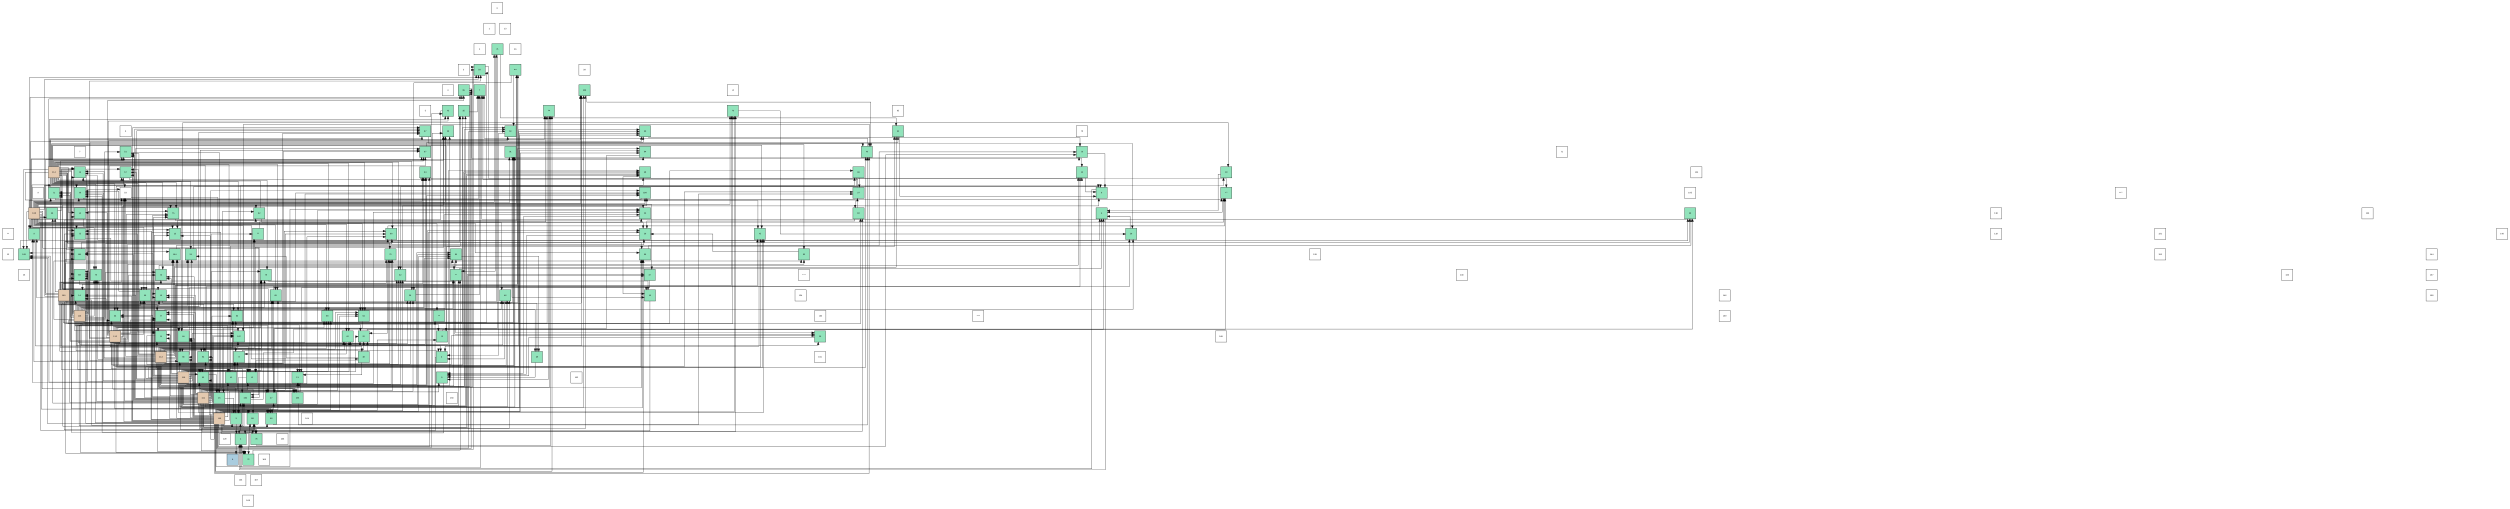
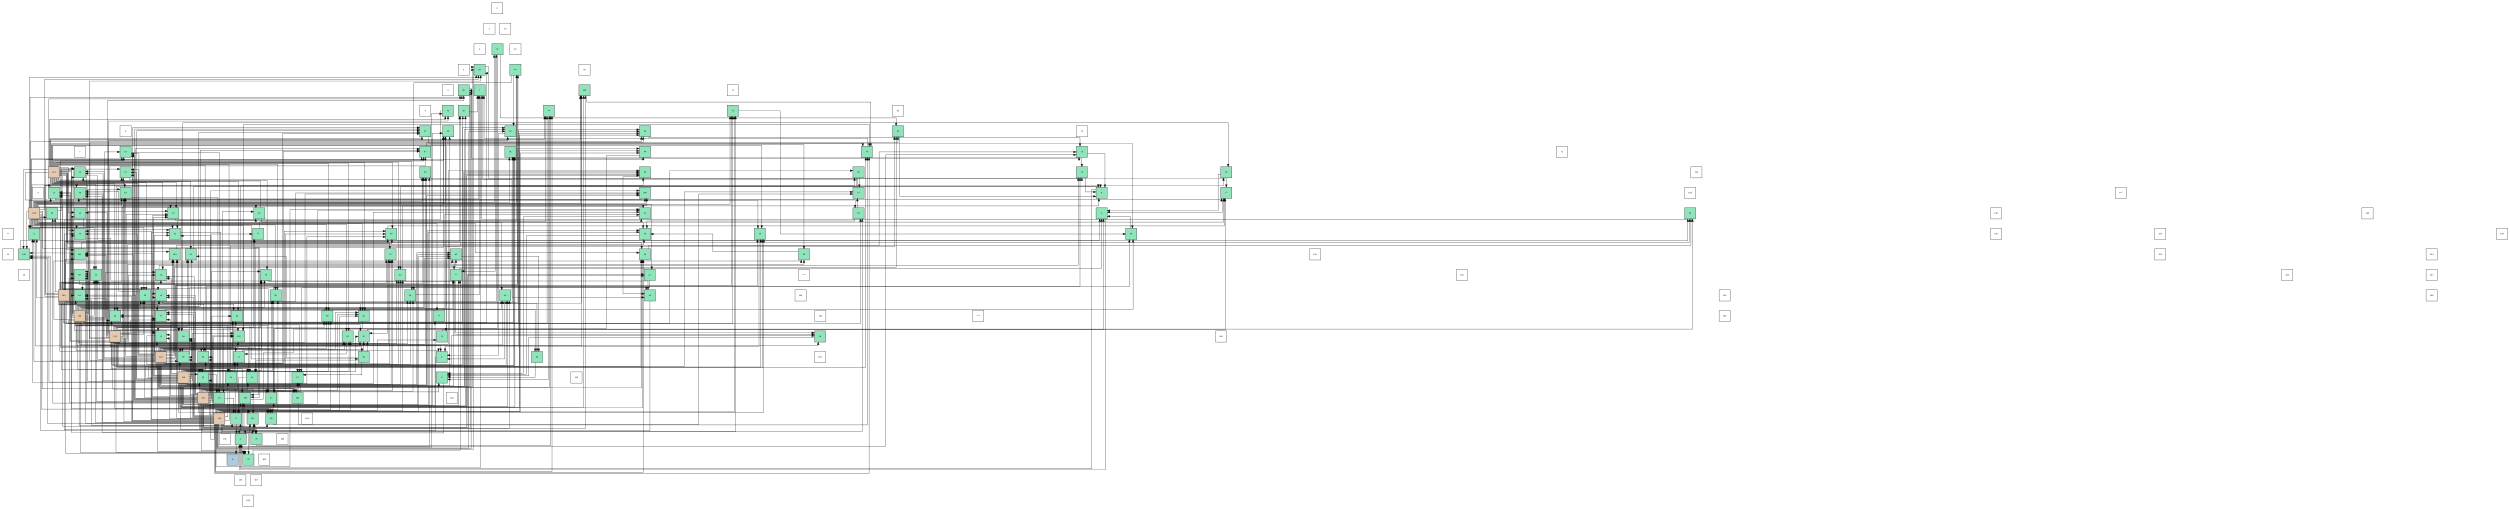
(126, 193) -> (126, 193)
none -> (107, 288)
(261, 324) -> none
